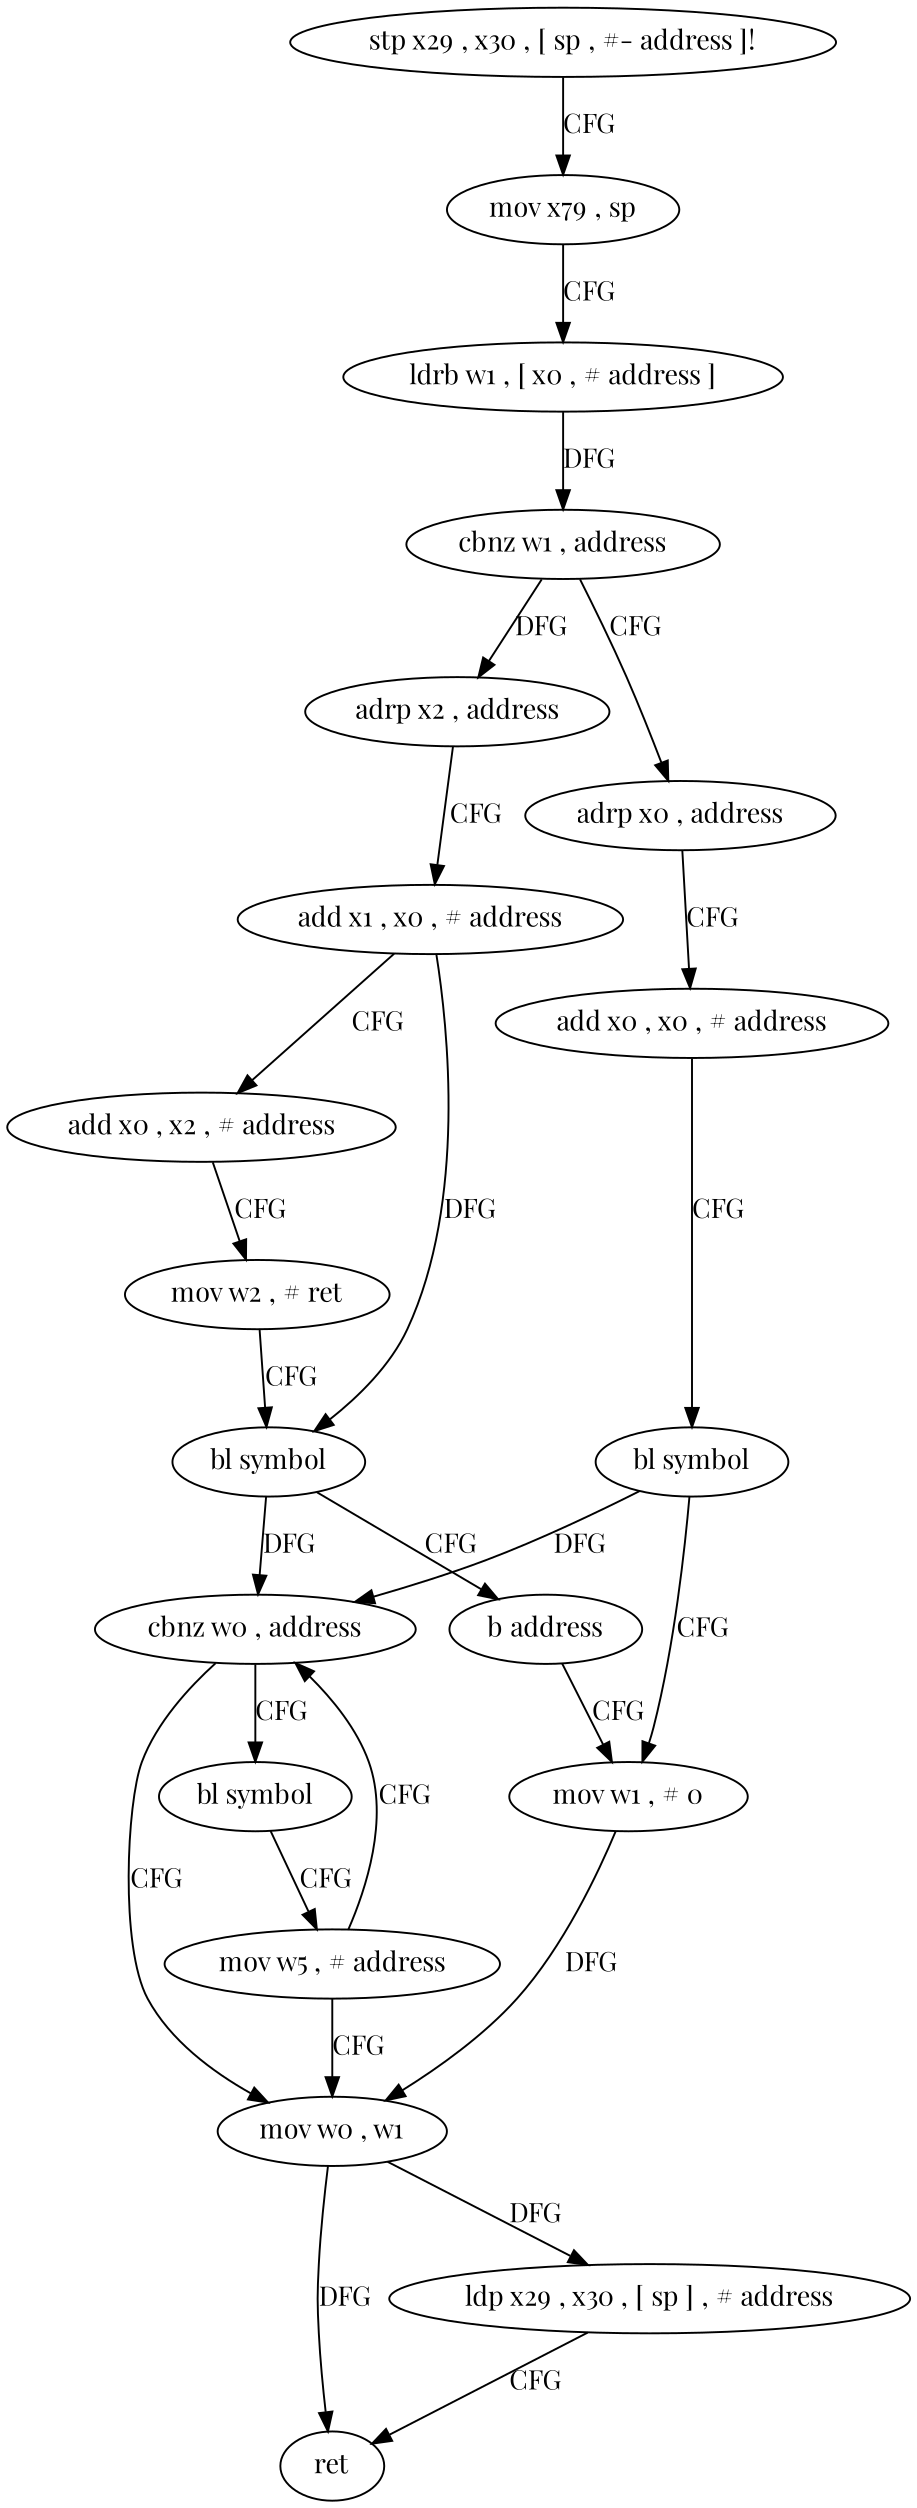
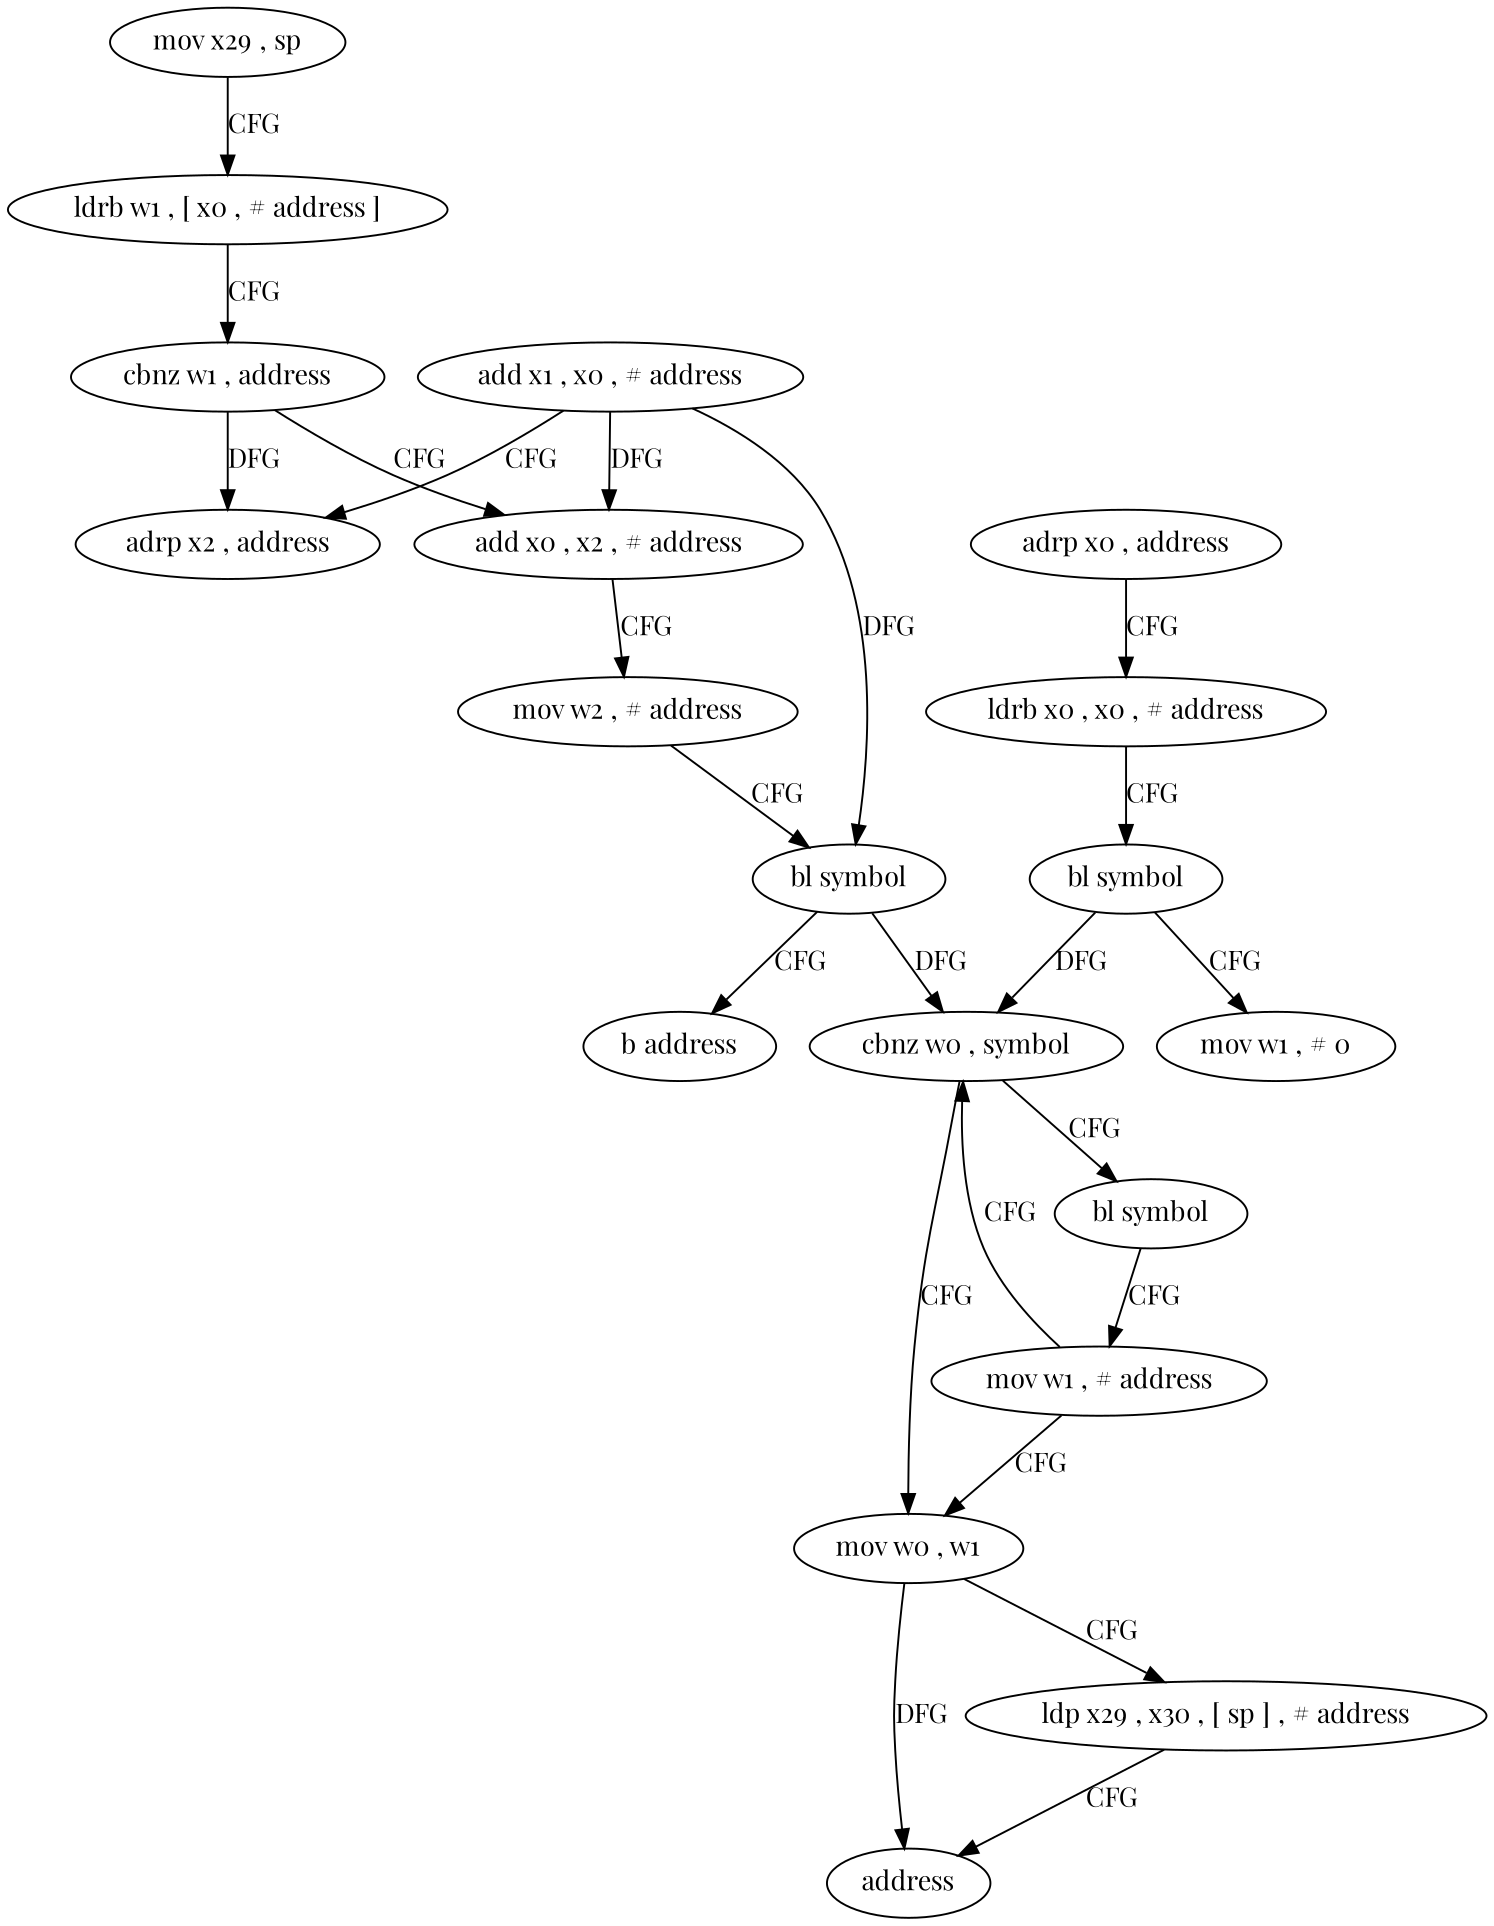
(563, 42) -> none
(563, 210) -> (228, 42)
(590, 461) -> (255, 293)
(623, 670) -> (377, 467)
(445, 806) -> (458, 470)
(378, 1023) -> (637, 461)
(692, 1023) -> (1126, 712)
(257, 1295) -> (628, 712)
(255, 1629) -> (966, 1046)
(583, 1704) -> none
(332, 1964) -> (1099, 1381)
(532, 1980) -> none
(536, 2215) -> (1113, 1632)
(332, 2466) -> (909, 1883)
